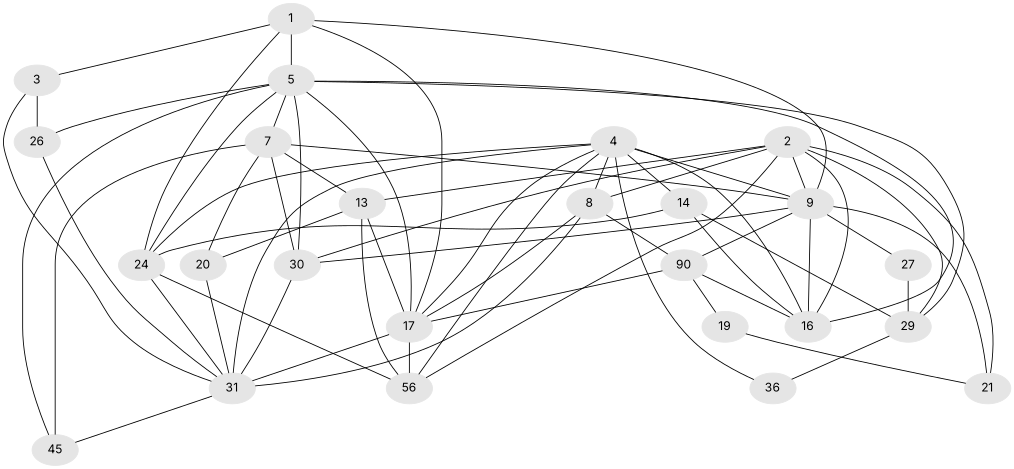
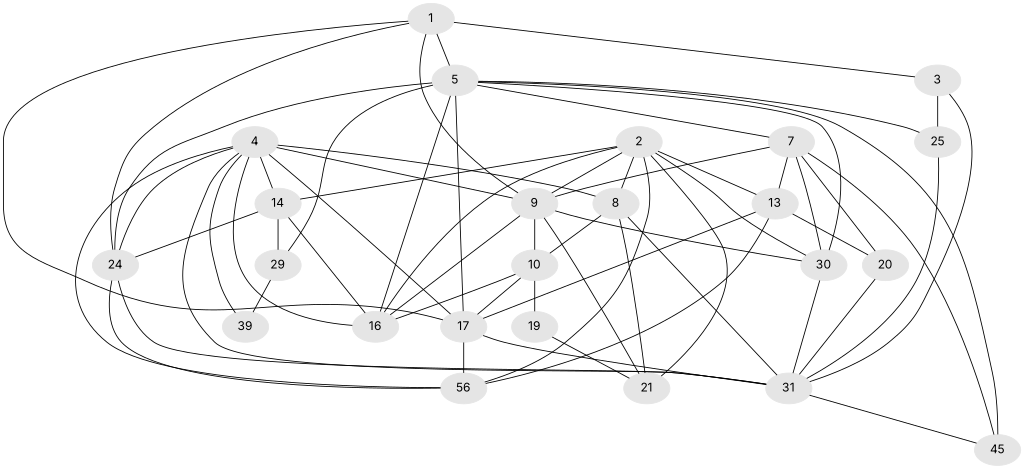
(37, 142) -> (938, 142)
(909, 211) -> (451, 174)
(684, 265) -> (535, 265)
(908, 265) -> none
(503, 269) -> (634, 296)
(773, 388) -> (246, 327)
